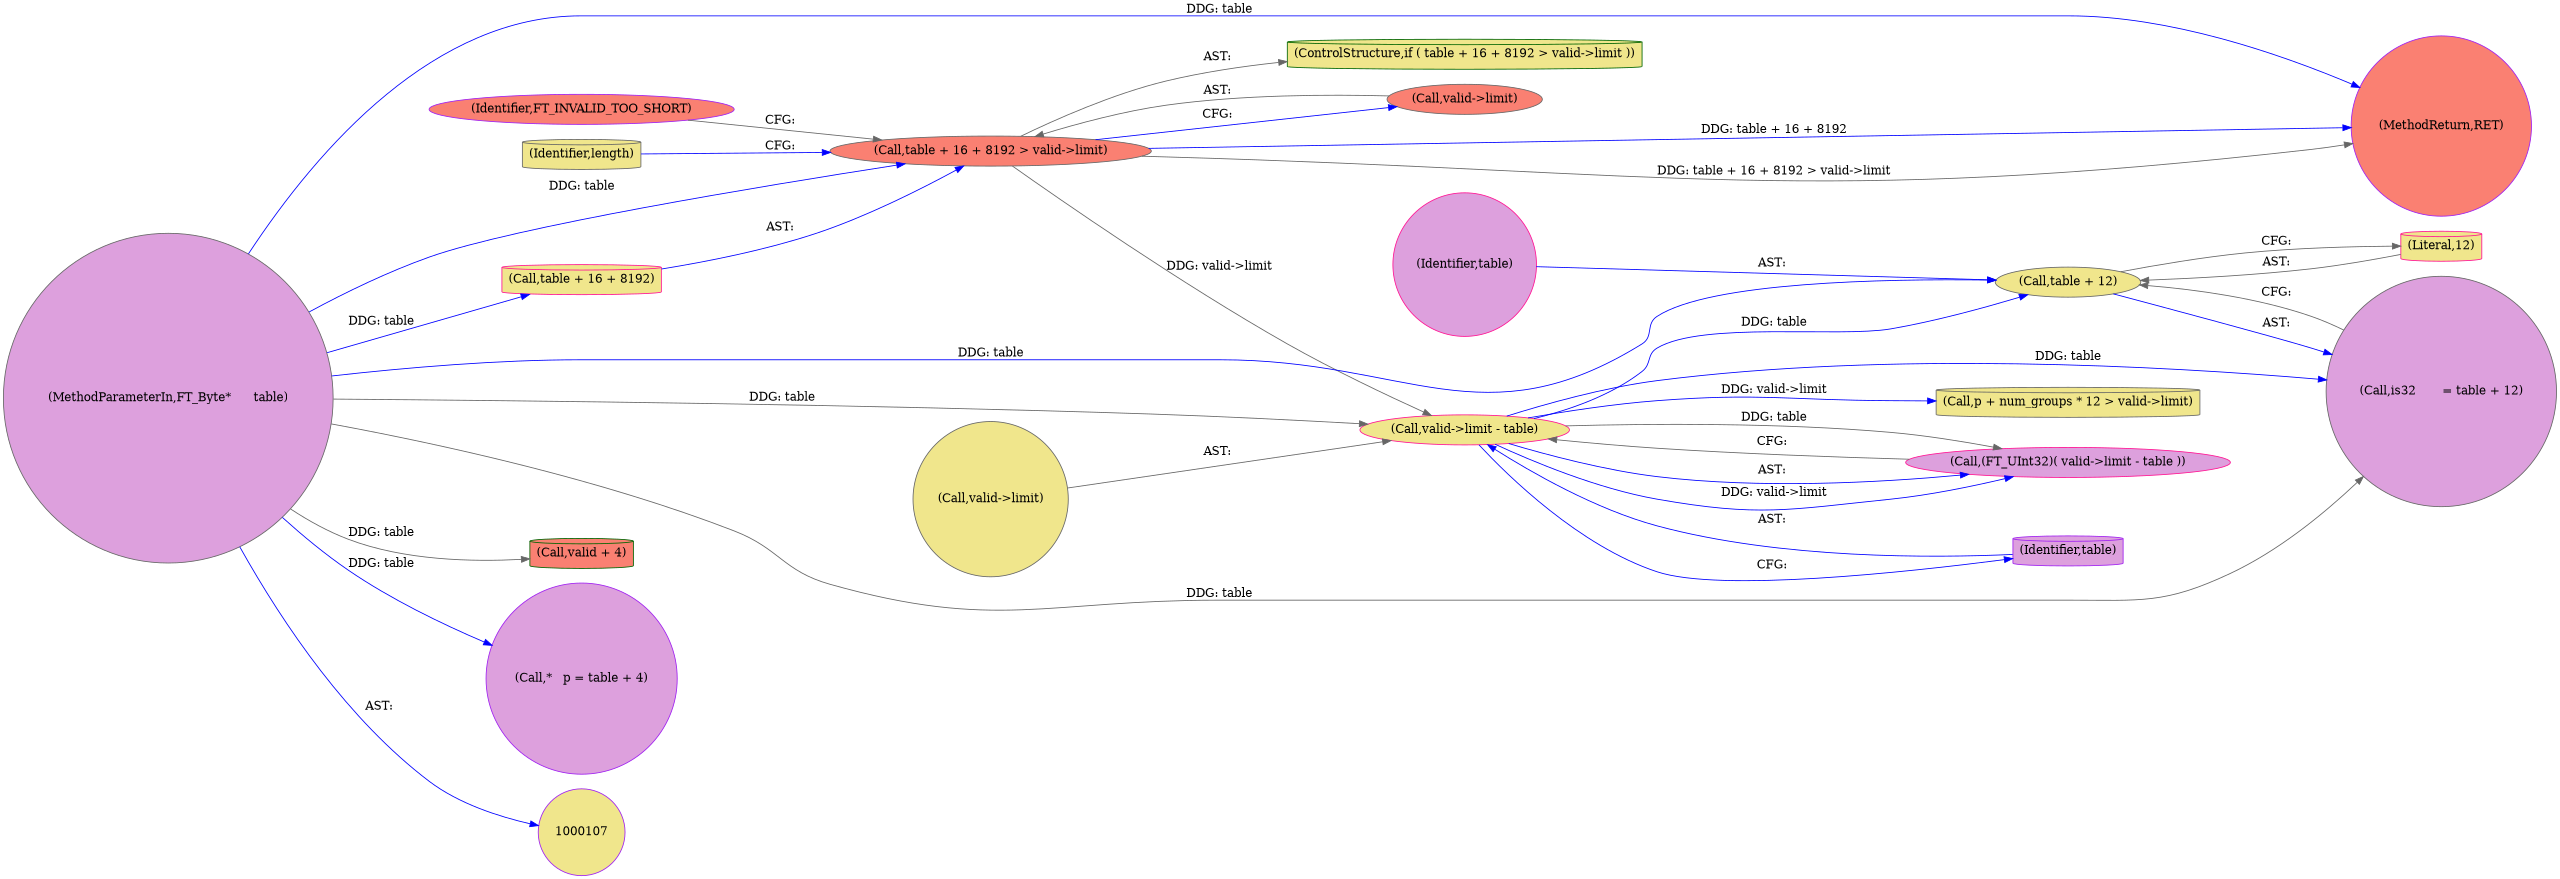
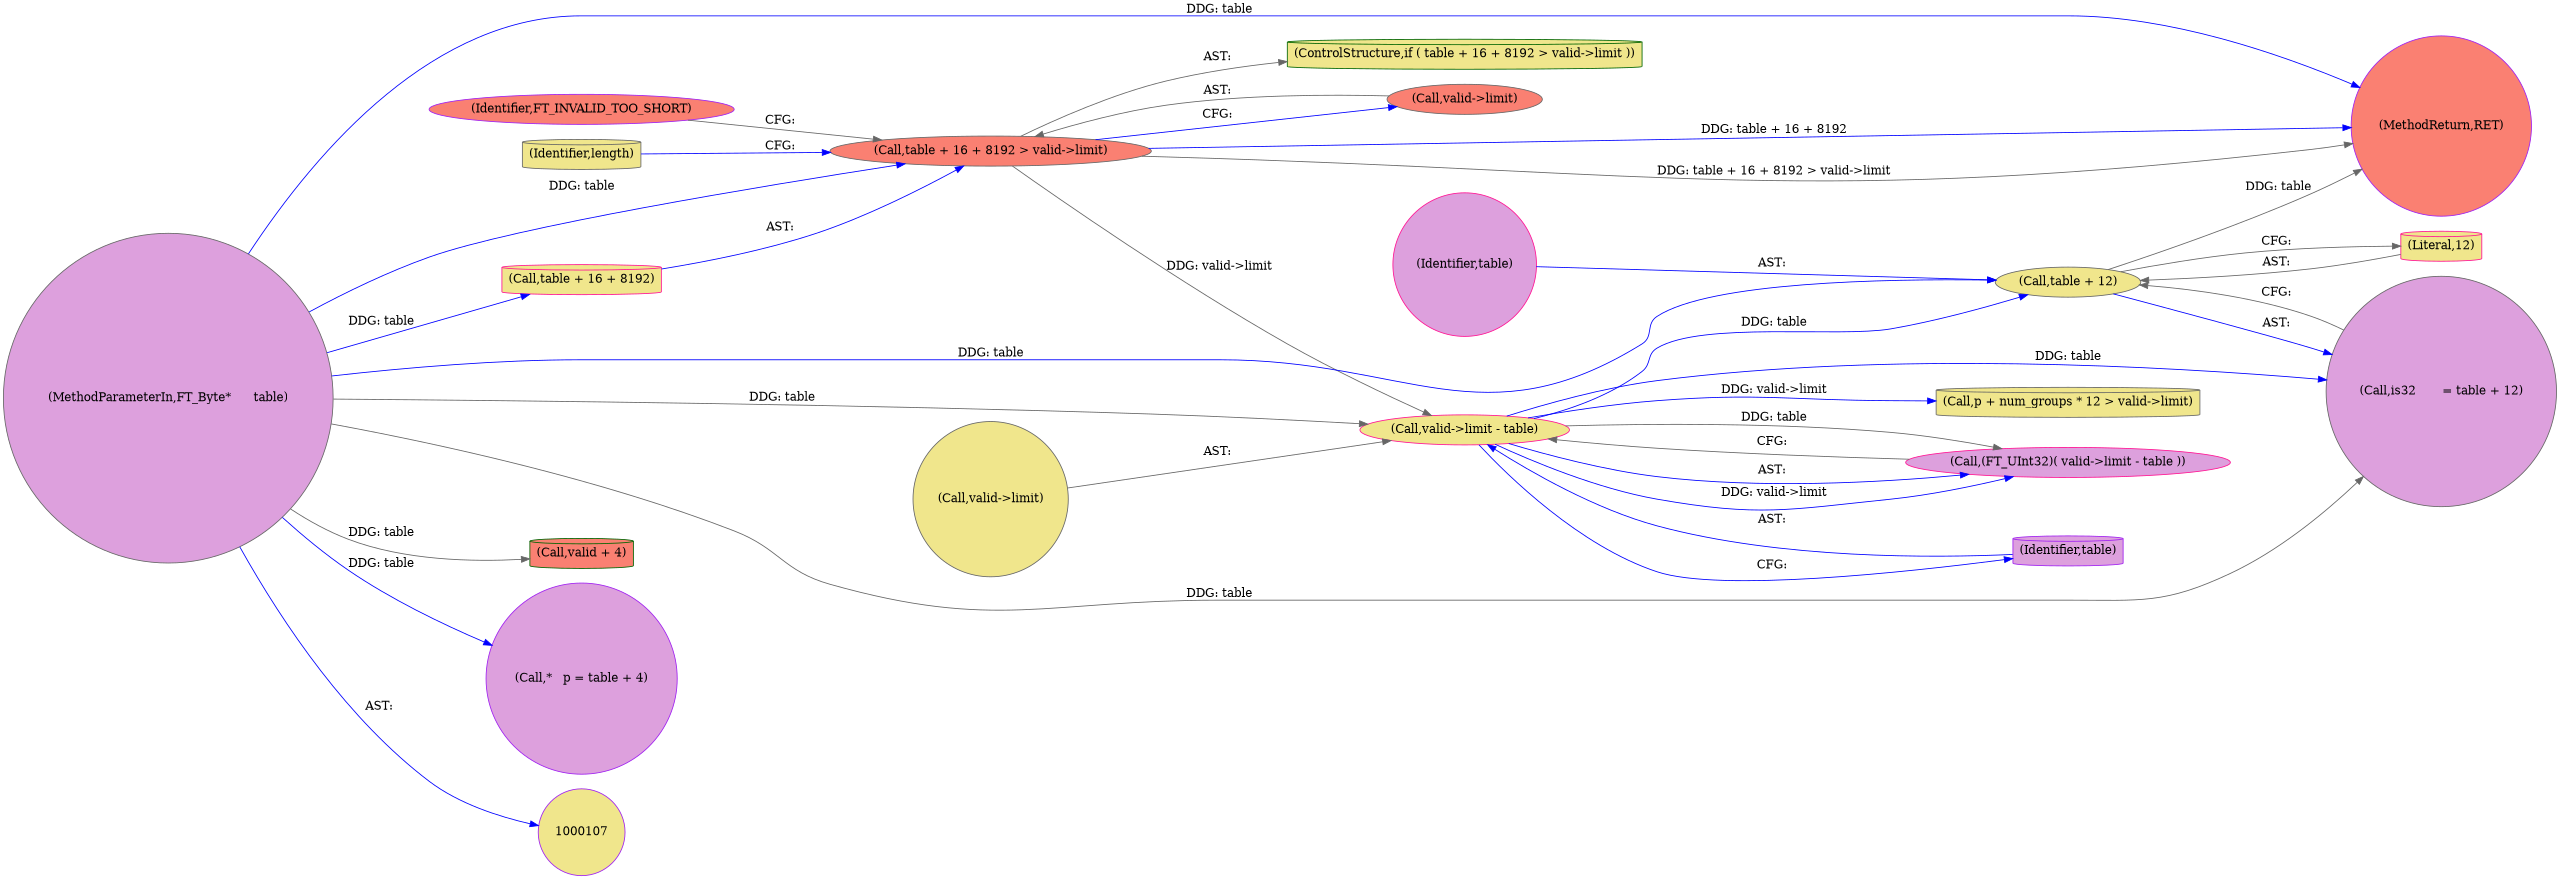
none -> (2233, 226)
